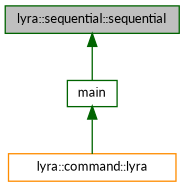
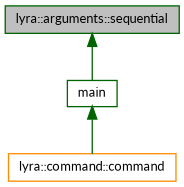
(92, 20) -> (92, 20)
(92, 167) -> (92, 167)
